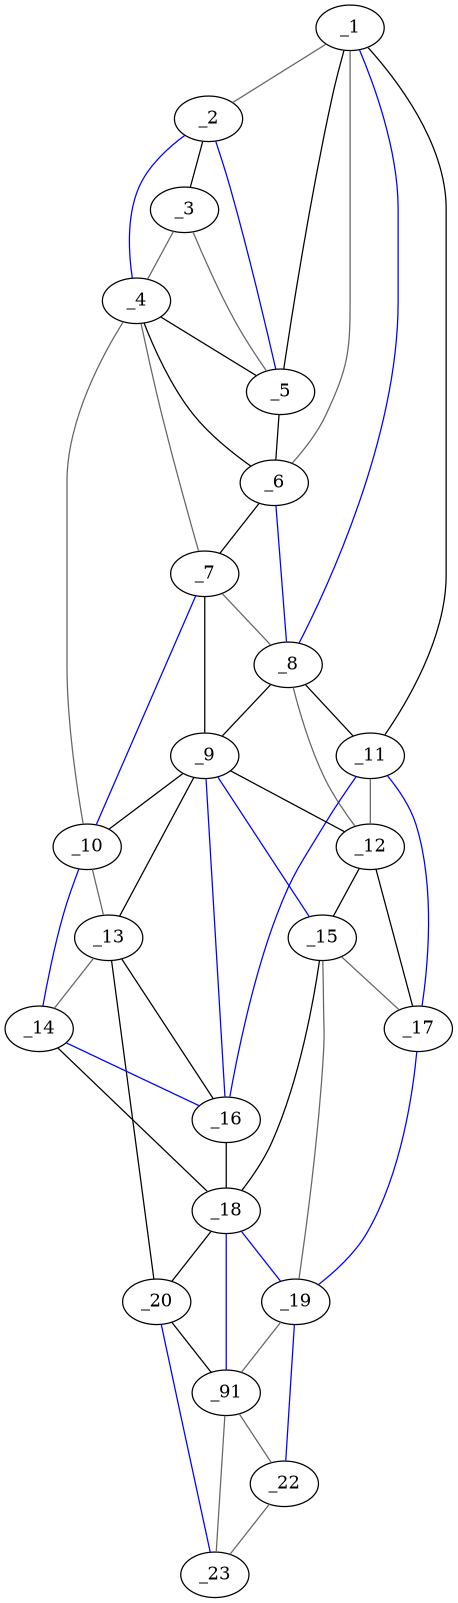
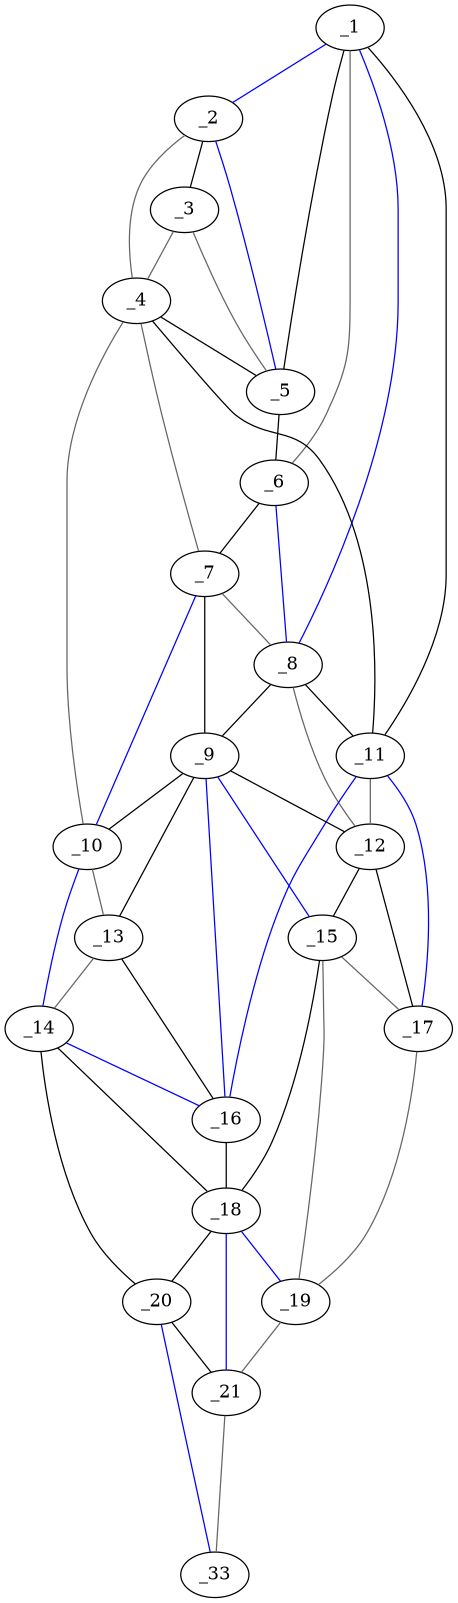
(279, 73) -> (279, 73)
(135, 198) -> (135, 198)
(185, 404) -> (335, 486)
(131, 1104) -> (67, 1177)
(391, 1179) -> (391, 1179)
(226, 1393) -> (226, 1393)
(284, 1484) -> none
(215, 1575) -> (215, 1575)
